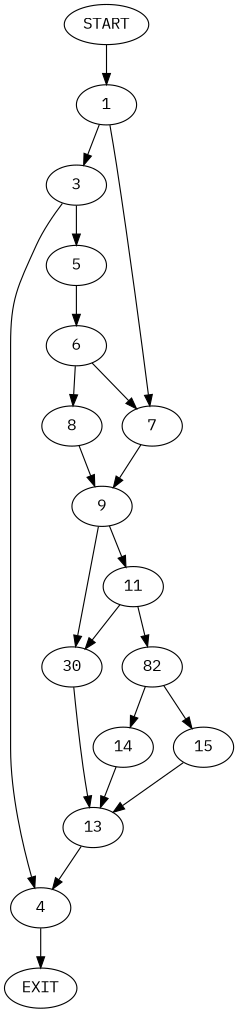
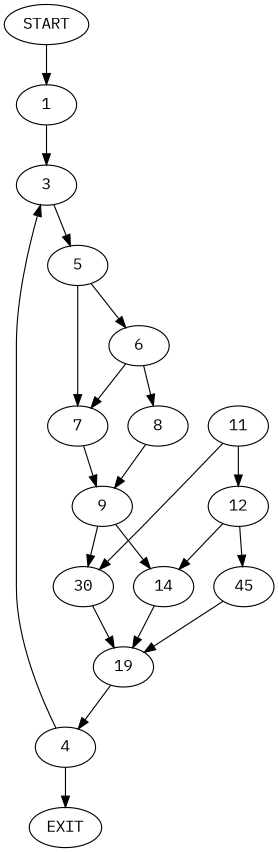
(130, 260) -> (78, 340)
(11, 535) -> (16, 474)
(116, 541) -> (133, 547)
(152, 667) -> (238, 506)
(204, 747) -> (244, 587)
(93, 828) -> (123, 667)
